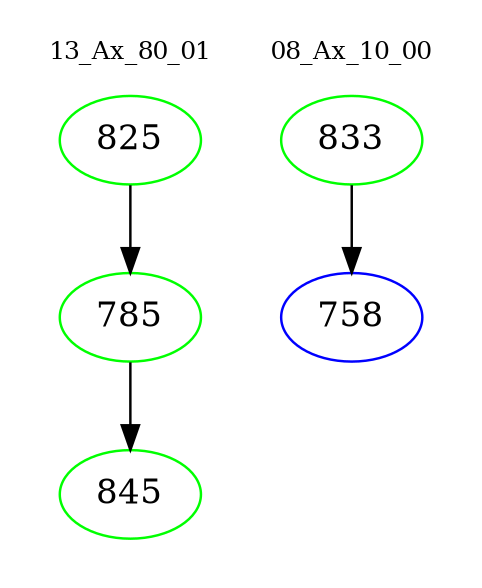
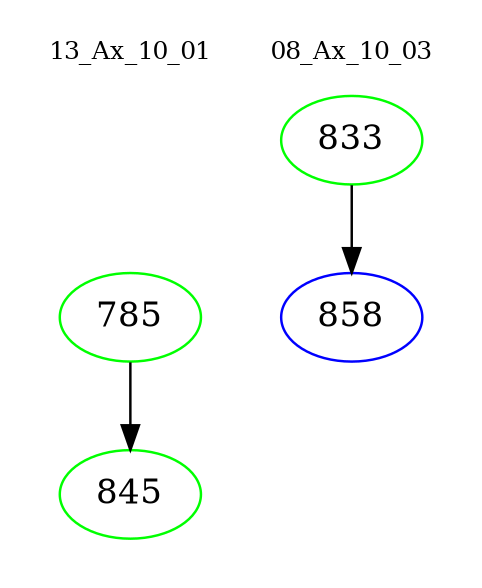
(130, 53) -> (130, 53)
(352, 53) -> (352, 53)
(130, 140) -> none
(352, 317) -> (352, 317)
